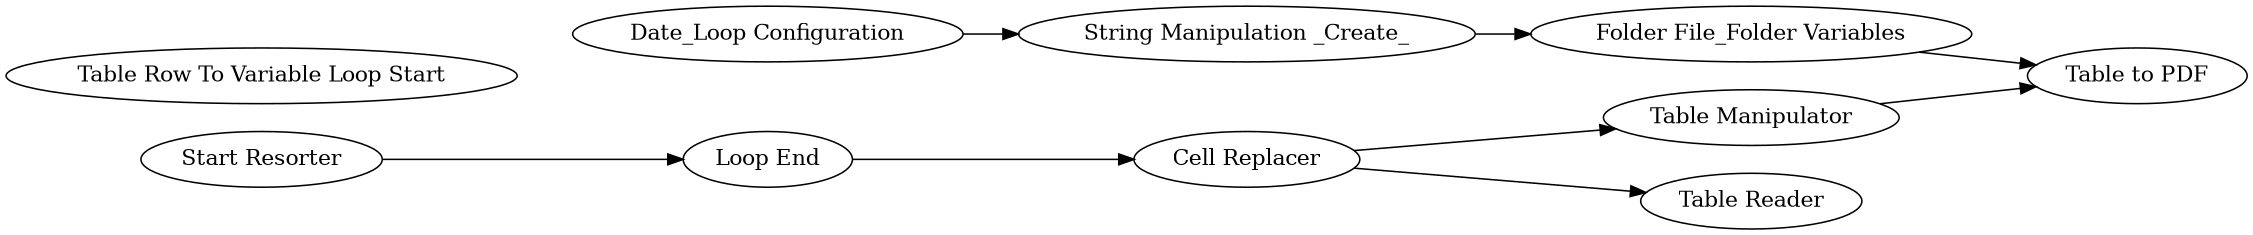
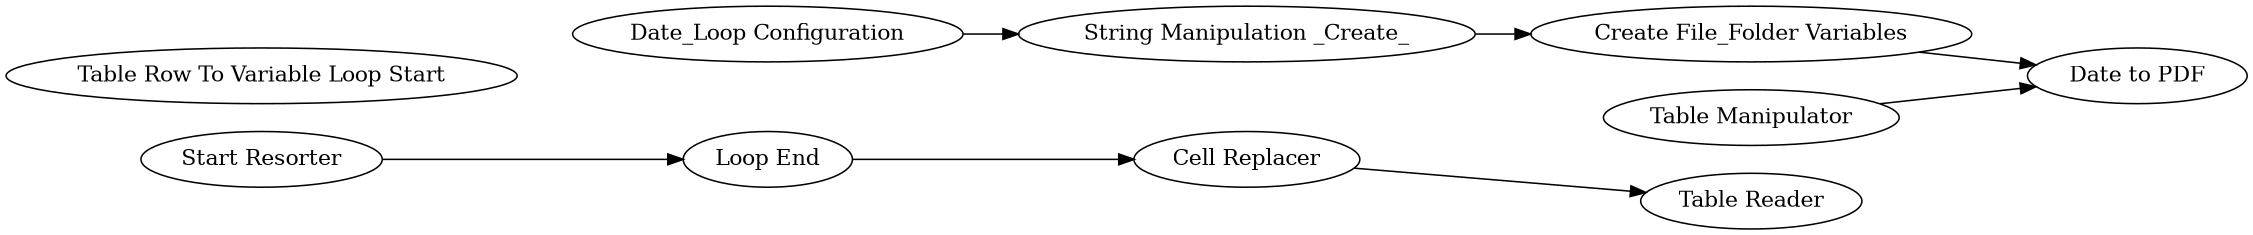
(1751, 34) -> (1751, 34)
(2137, 76) -> (2137, 76)
(1477, 140) -> none
